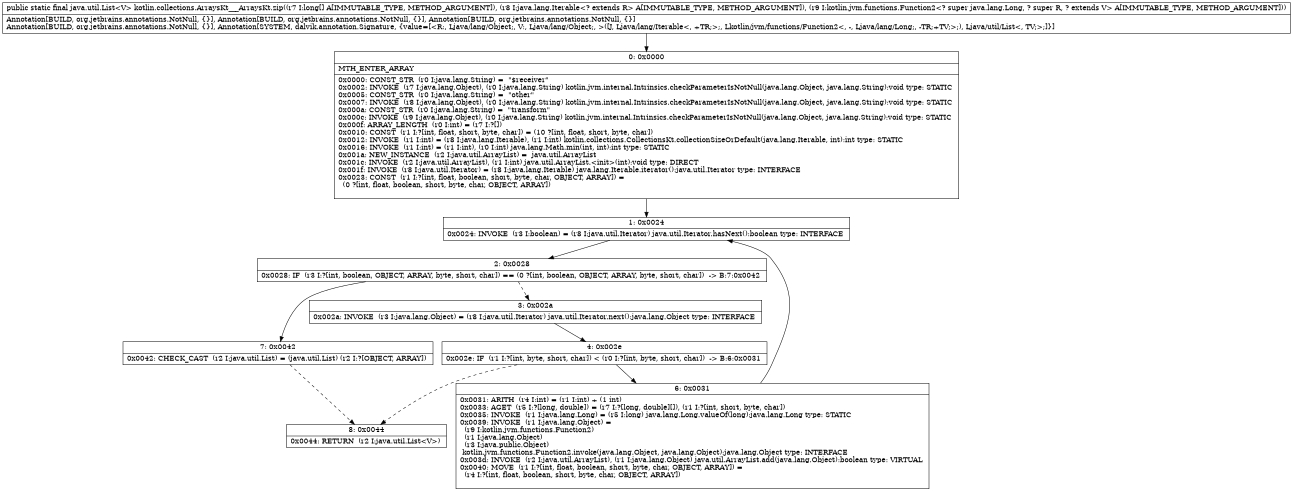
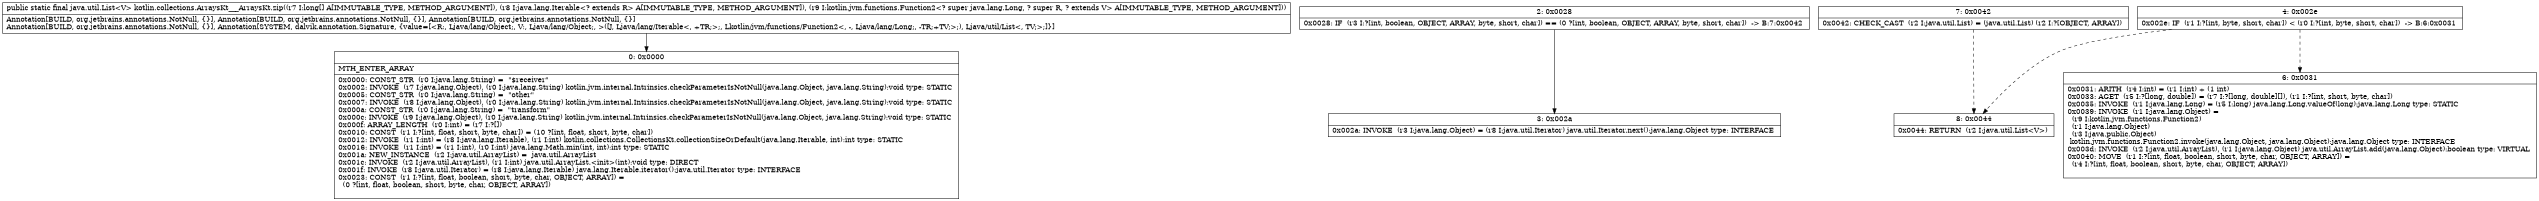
(646, 229) -> none
(522, 289) -> (1554, 69)
(313, 295) -> none
(568, 331) -> none
(624, 372) -> (2300, 49)
